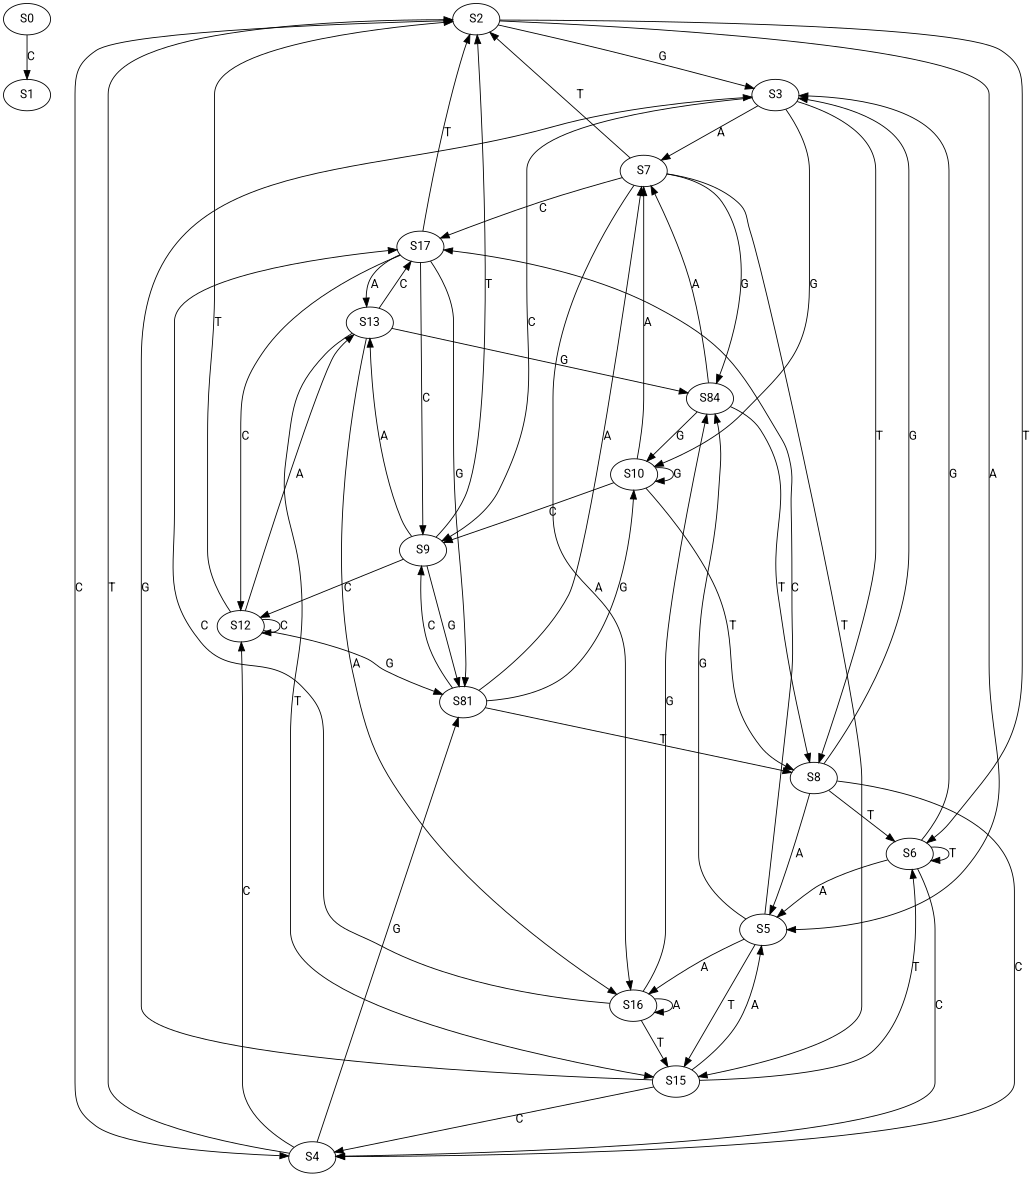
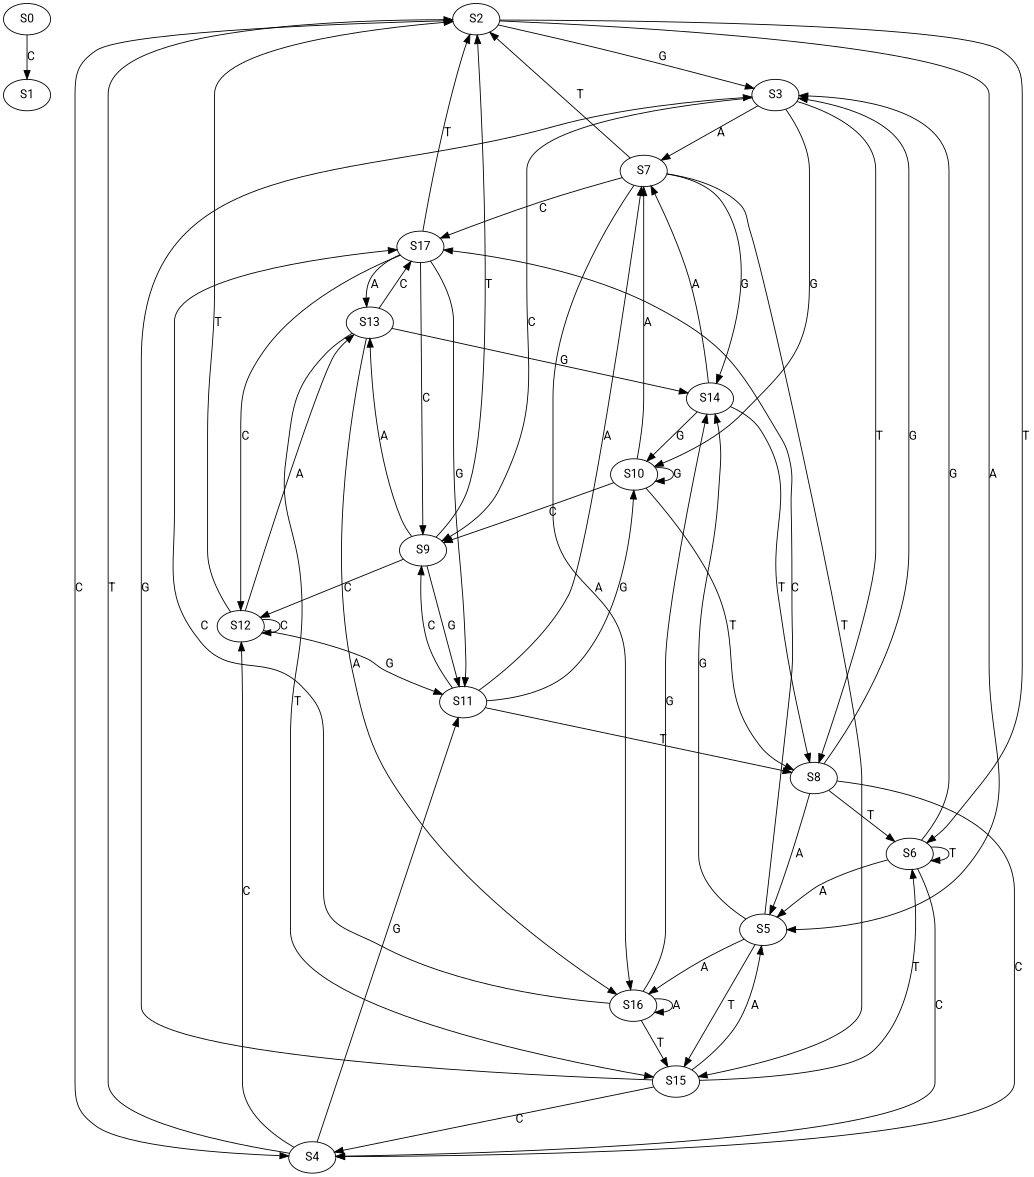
(710, 399) -> (710, 399)
(463, 702) -> (463, 702)
